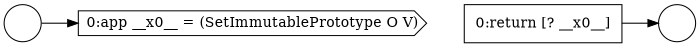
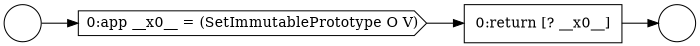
none -> (440, 23)
